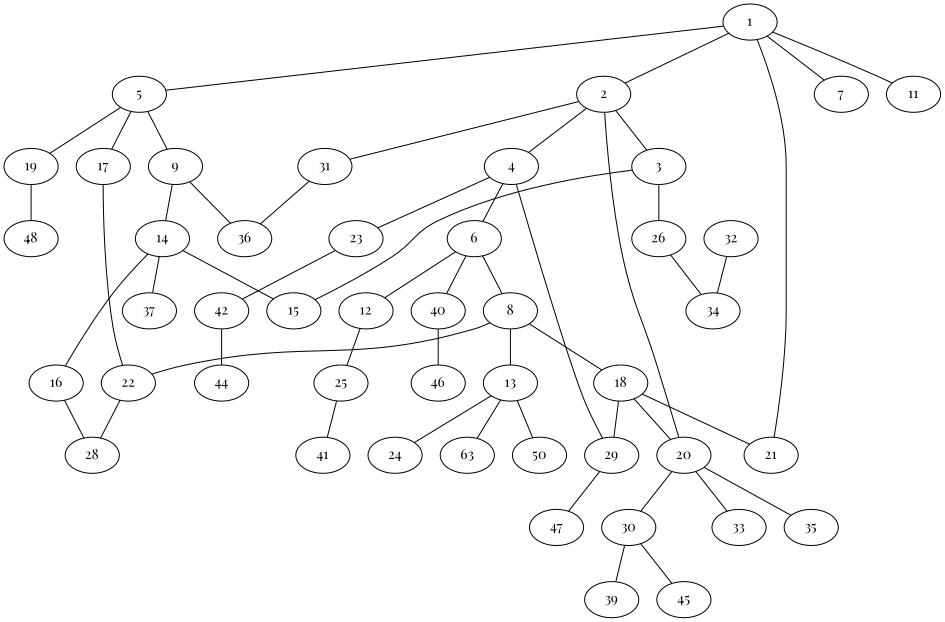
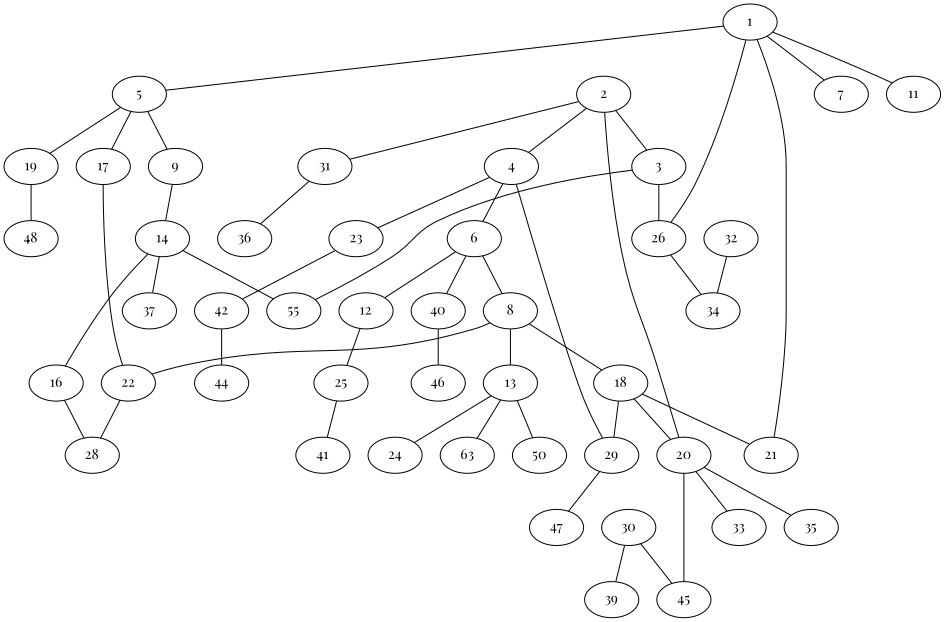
(677, 58) -> (716, 135)
(210, 203) -> none
(294, 311) -> (294, 311)
(656, 491) -> (684, 527)
